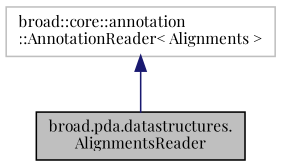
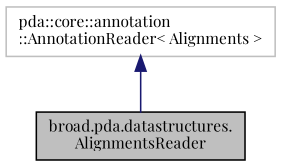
(141, 32) -> (141, 32)
